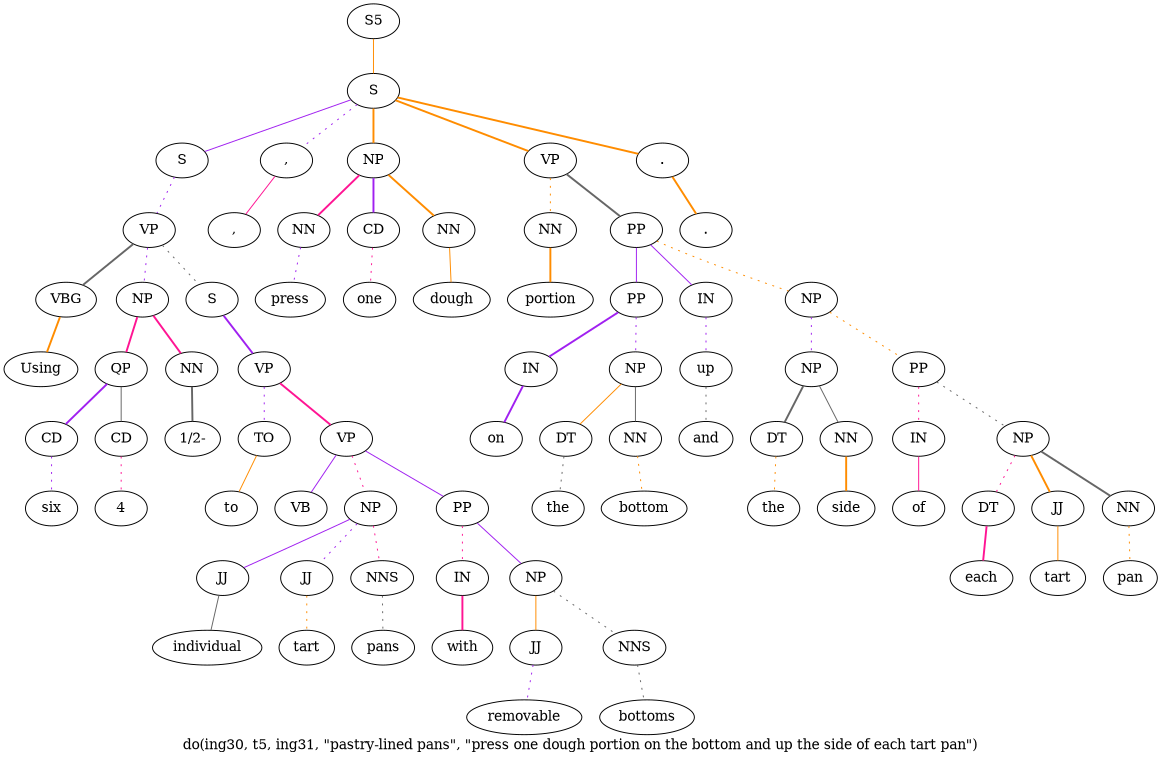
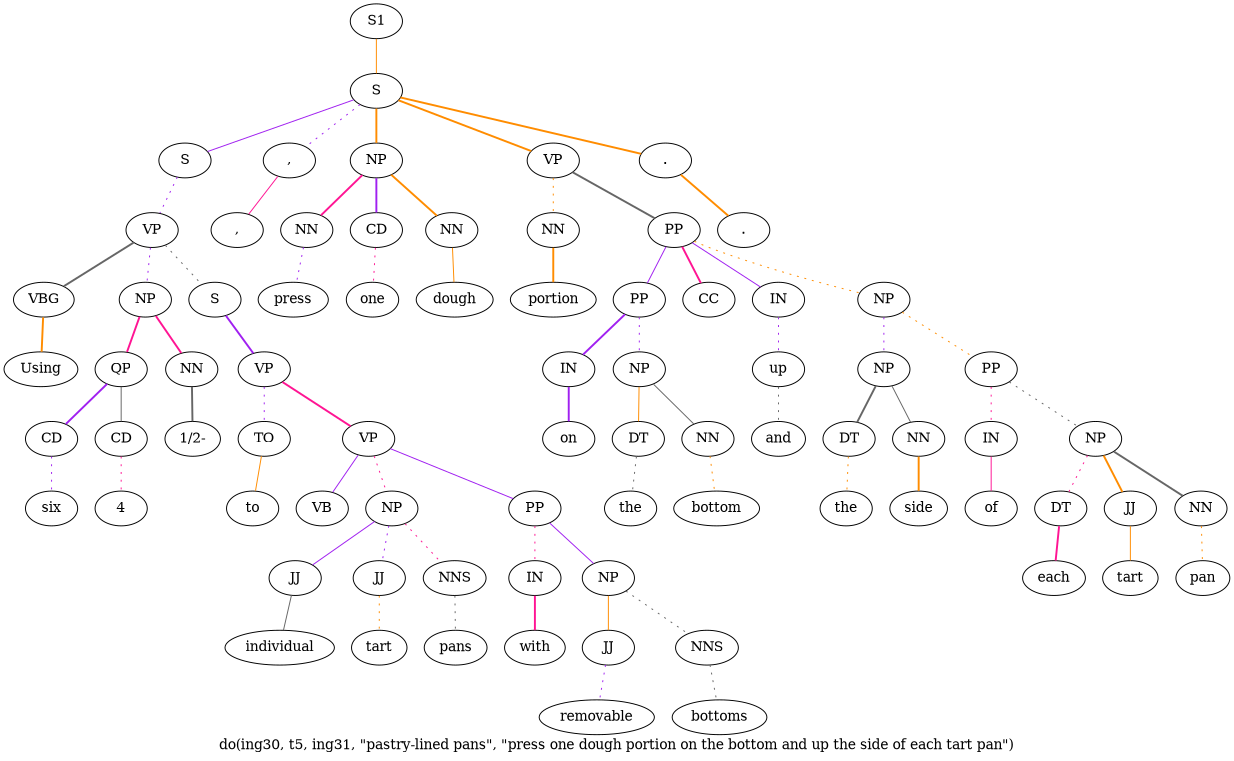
(373, 21) -> (376, 21)
none -> (709, 300)
